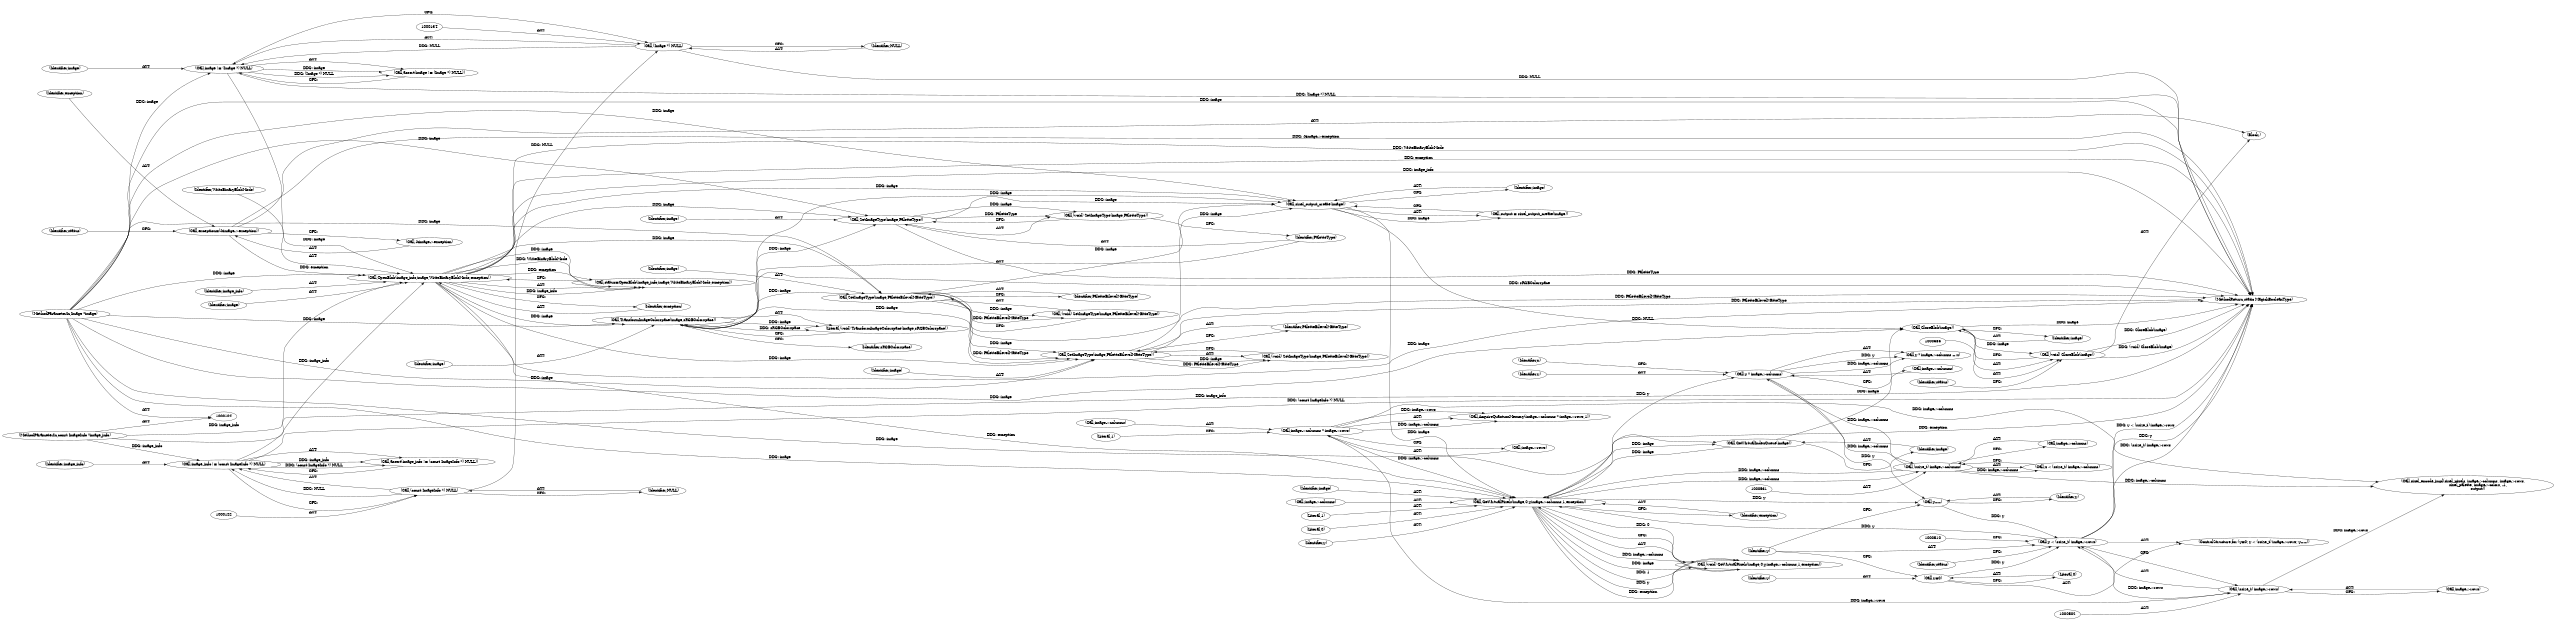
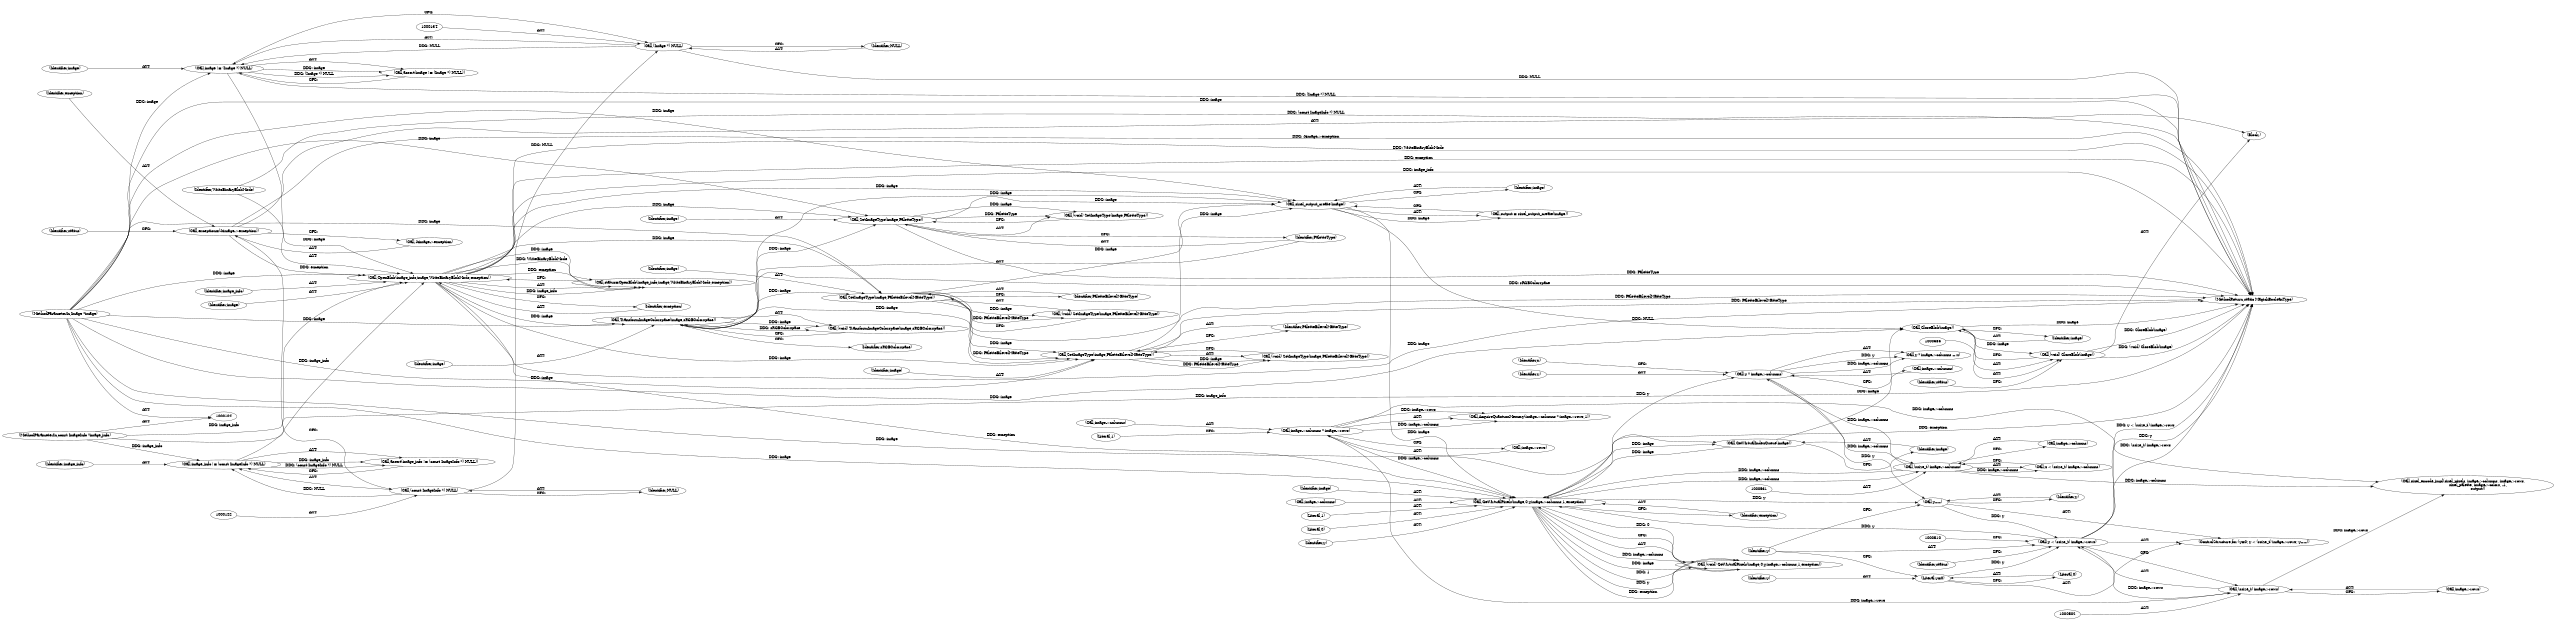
(1218, 230) -> (1094, 237)
(887, 329) -> (887, 329)
(1266, 406) -> (1285, 115)
(317, 510) -> (281, 389)
none -> (2083, 521)
(1933, 579) -> (1933, 579)
